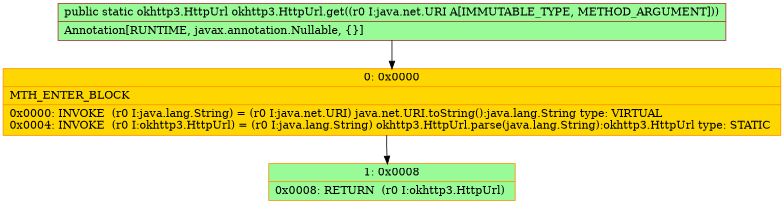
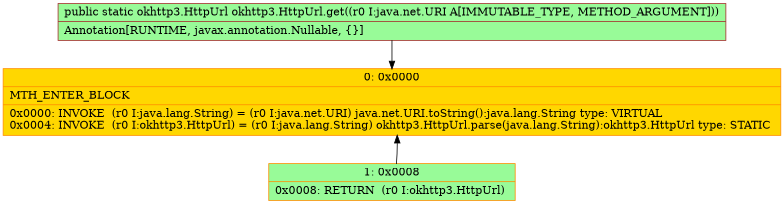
(387, 146) -> (397, 154)
